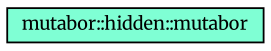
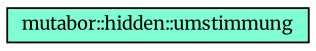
(135, 25) -> (158, 25)
